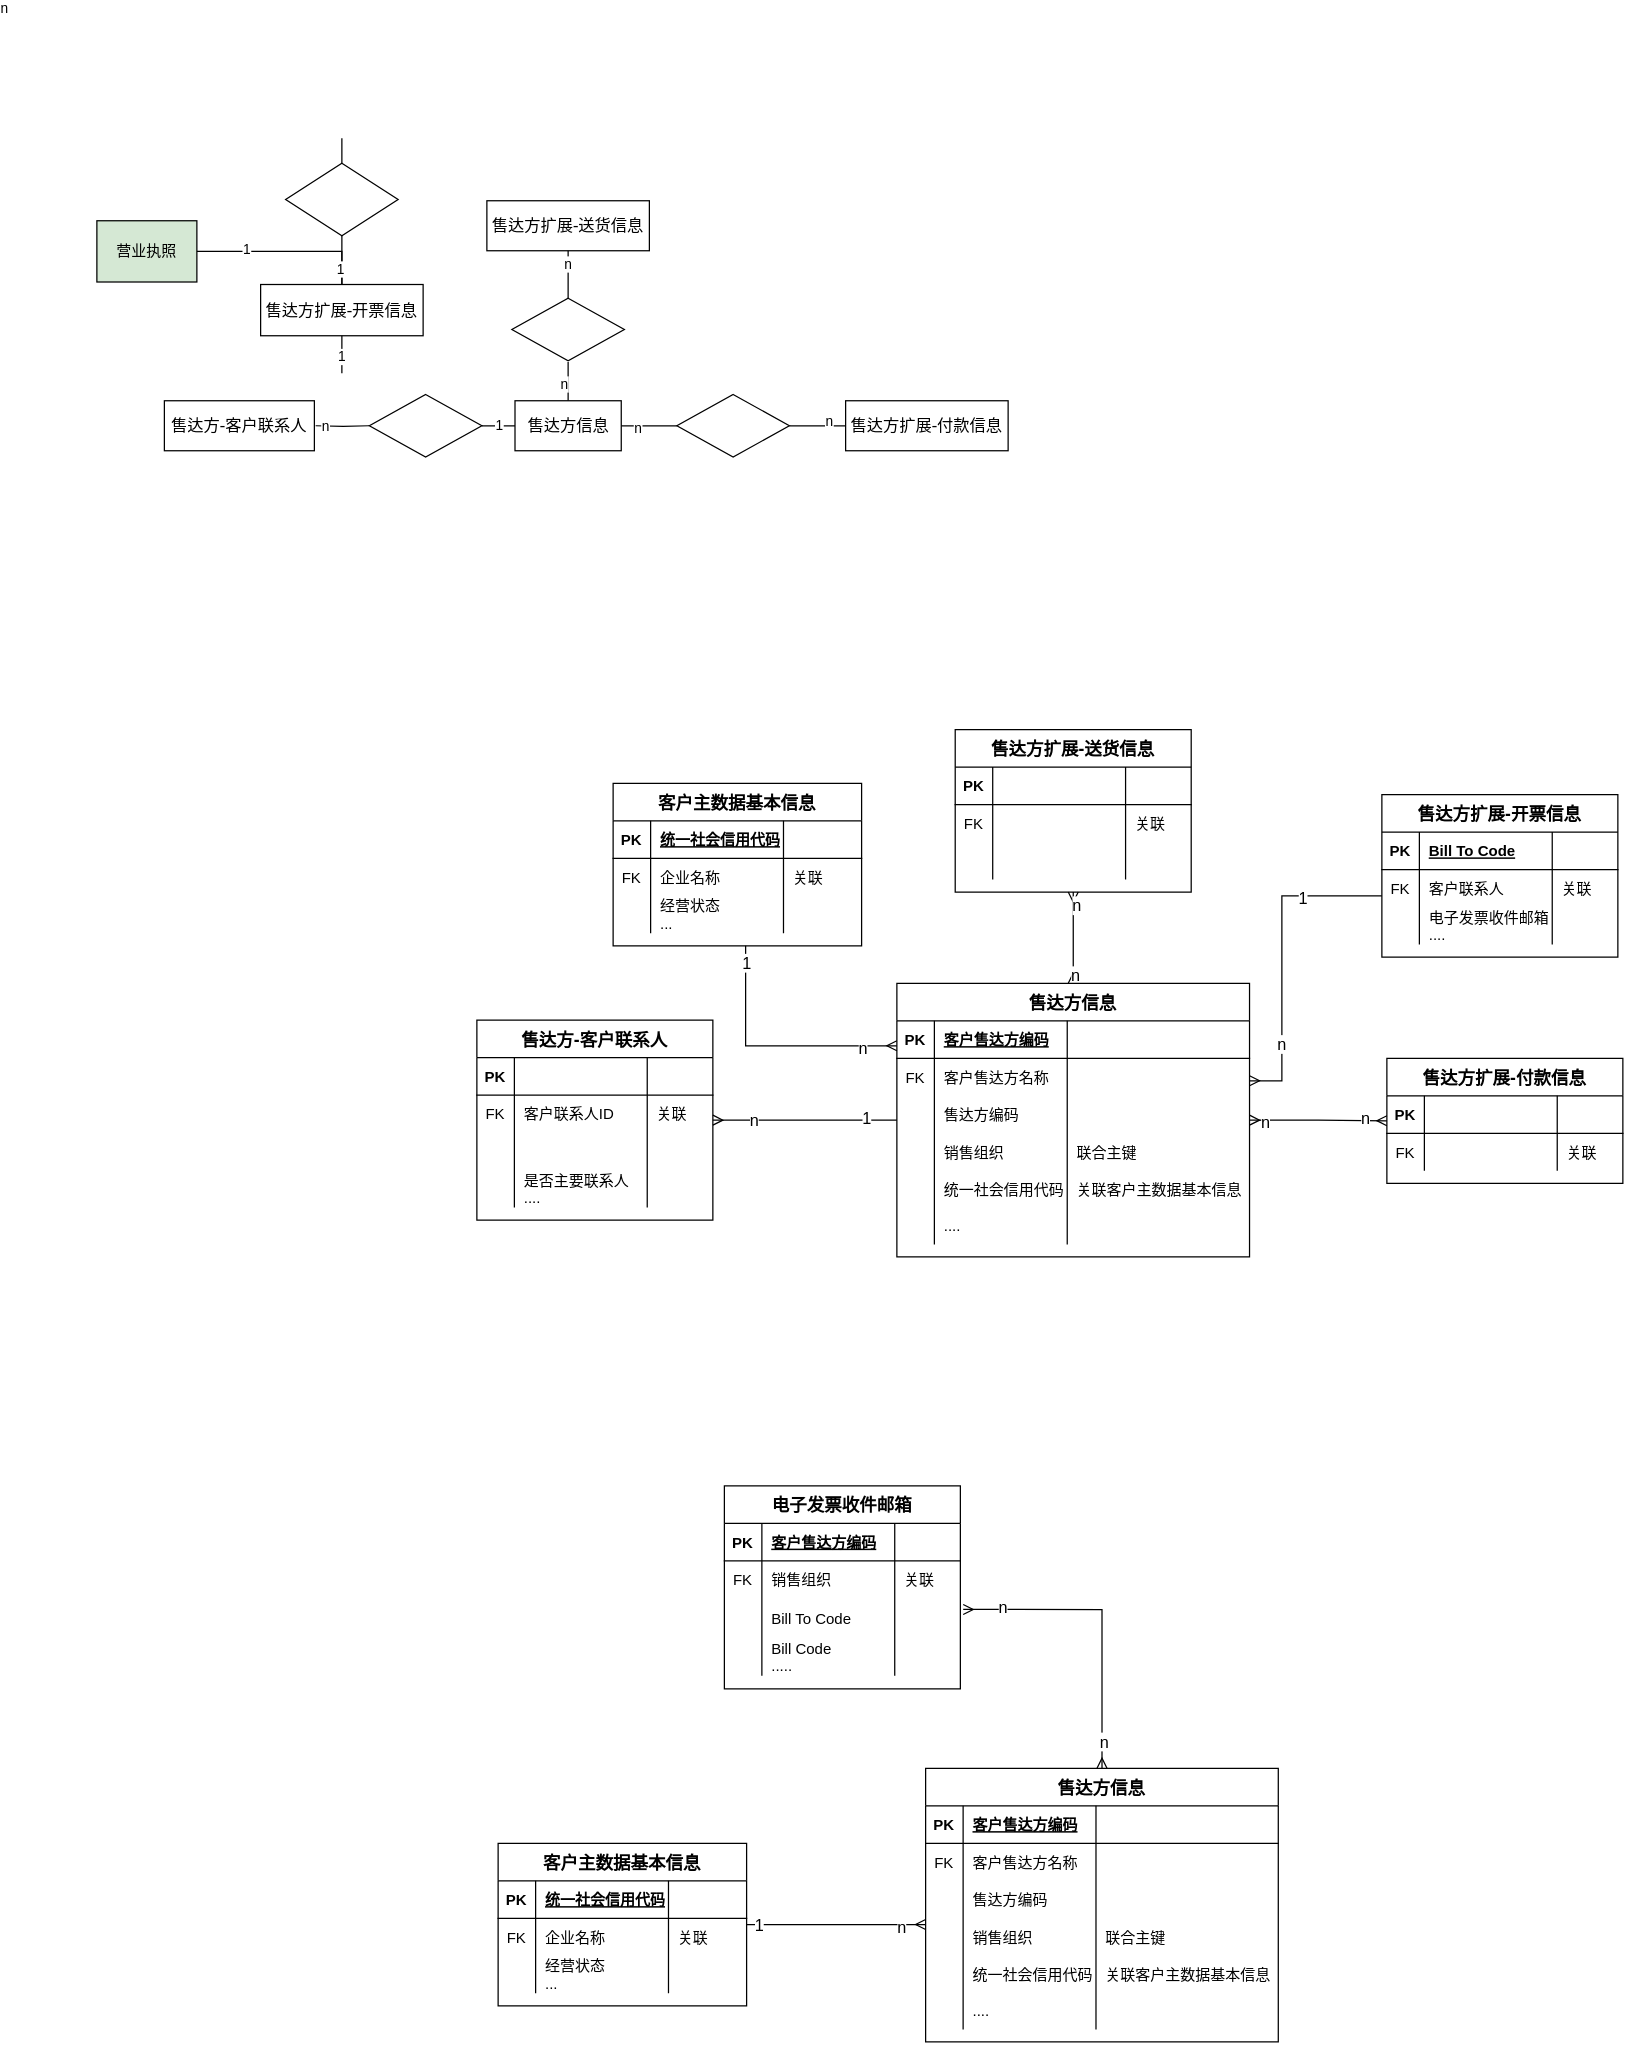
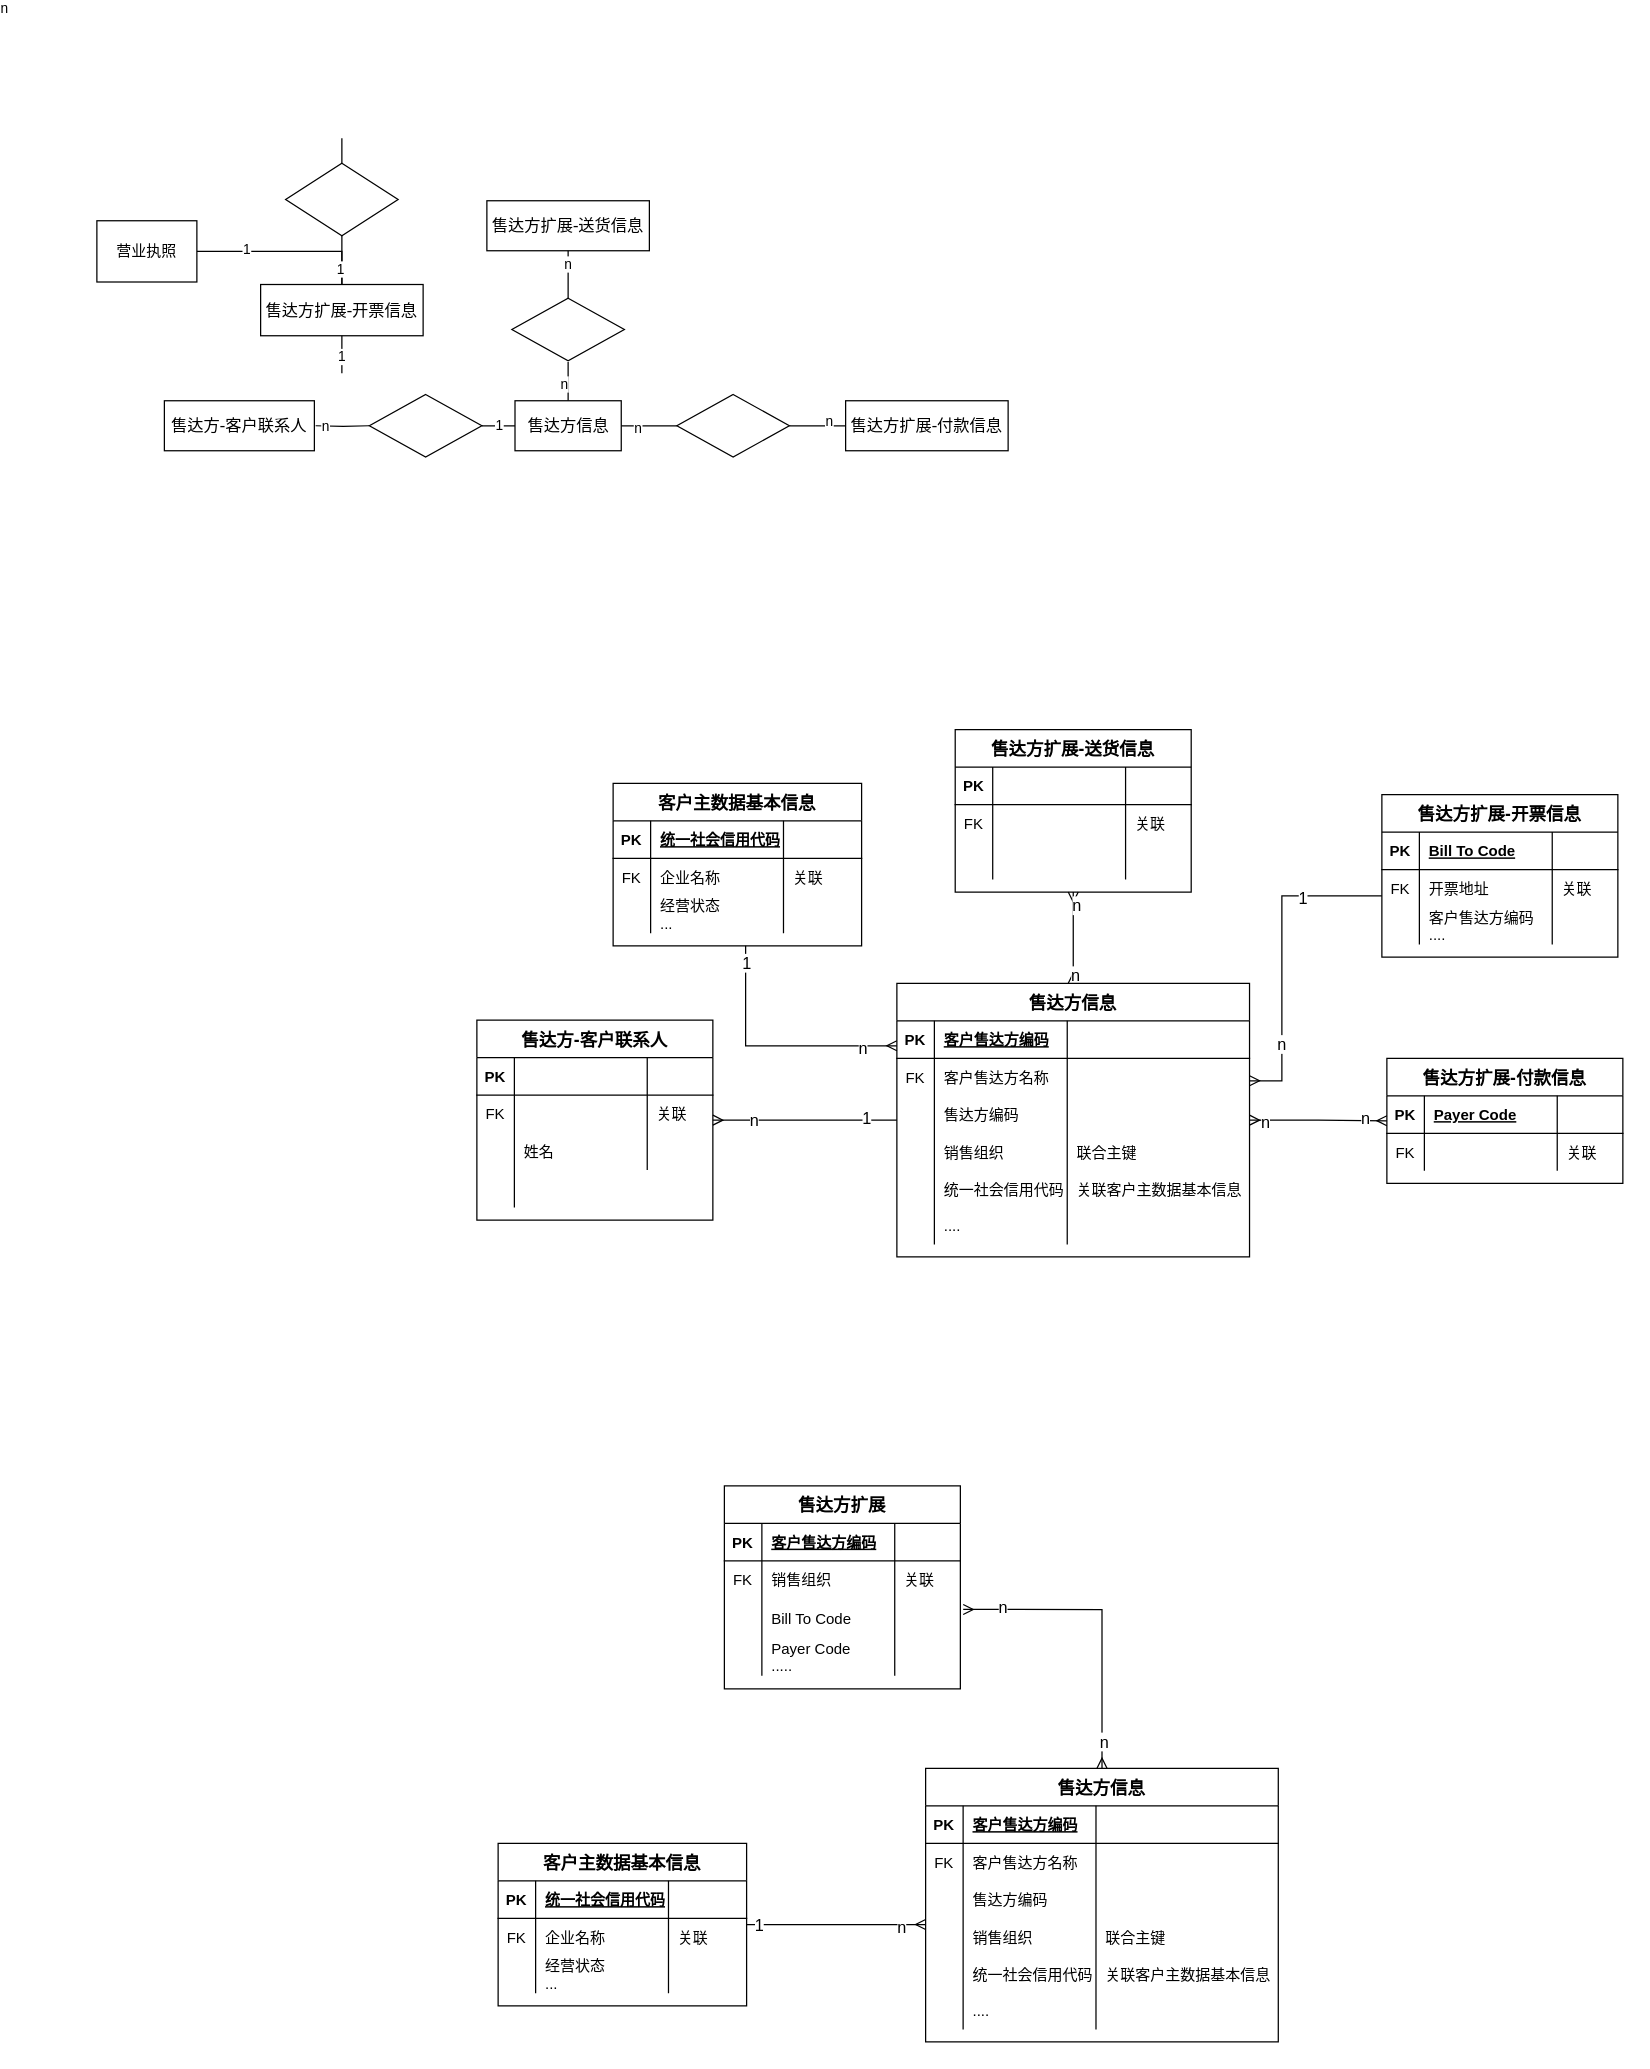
(147, 251) -> (147, 251)
(1466, 889) -> (1459, 889)
(1489, 918) -> (1481, 918)
(581, 1114) -> none
none -> (1491, 1114)
none -> (581, 1151)
(581, 1189) -> none
(842, 1505) -> (842, 1505)
(801, 1649) -> (811, 1649)
